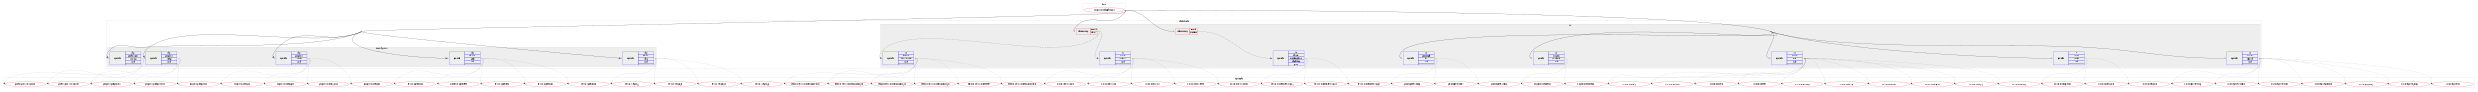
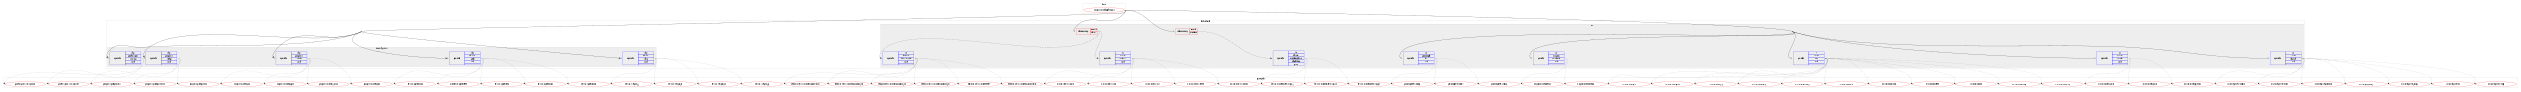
none -> (1976, 84)
